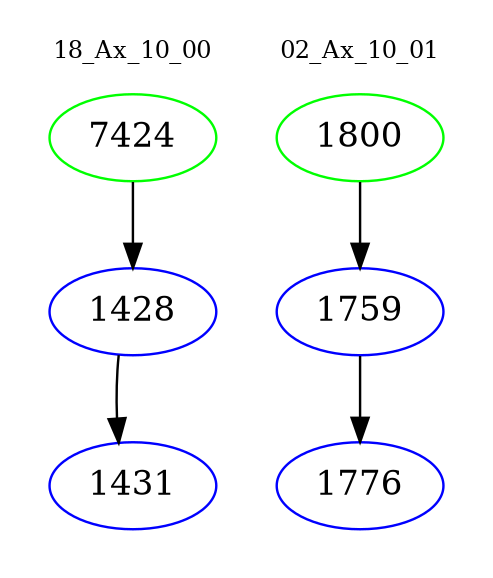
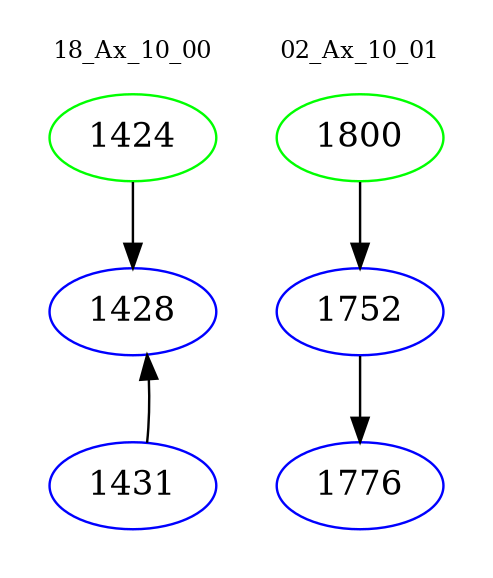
(133, 138) -> (133, 138)
(360, 312) -> (360, 312)
(117, 387) -> (149, 411)
